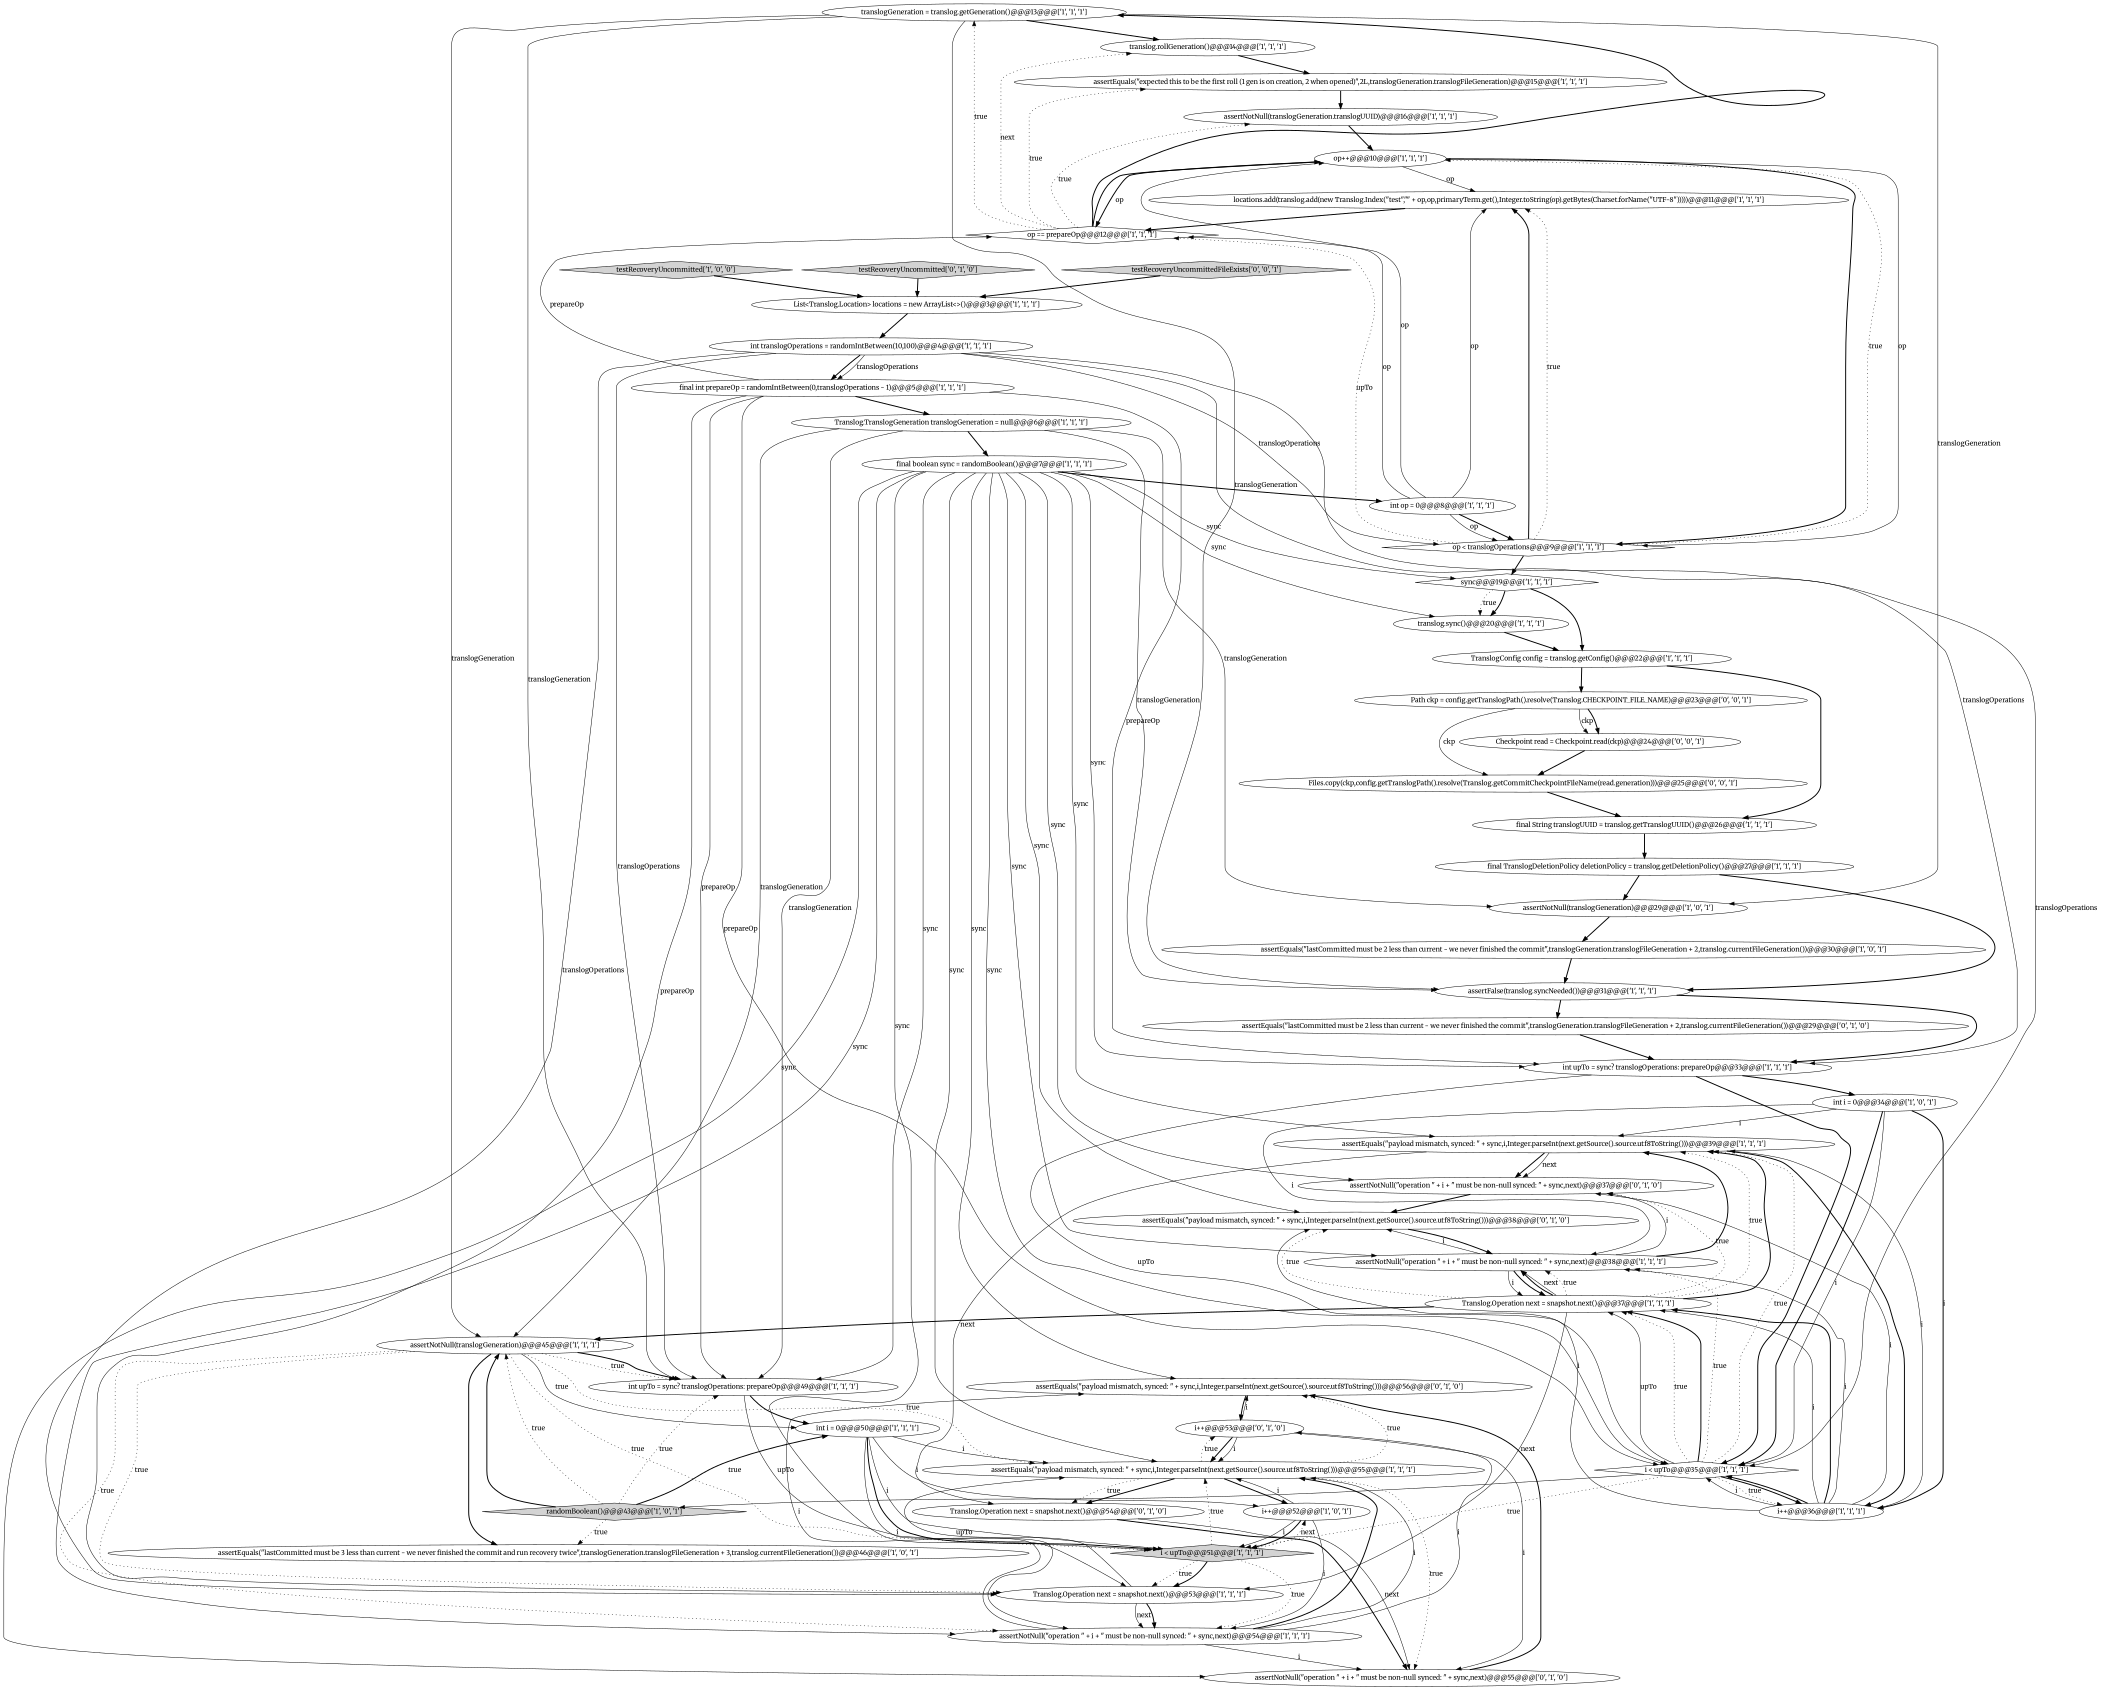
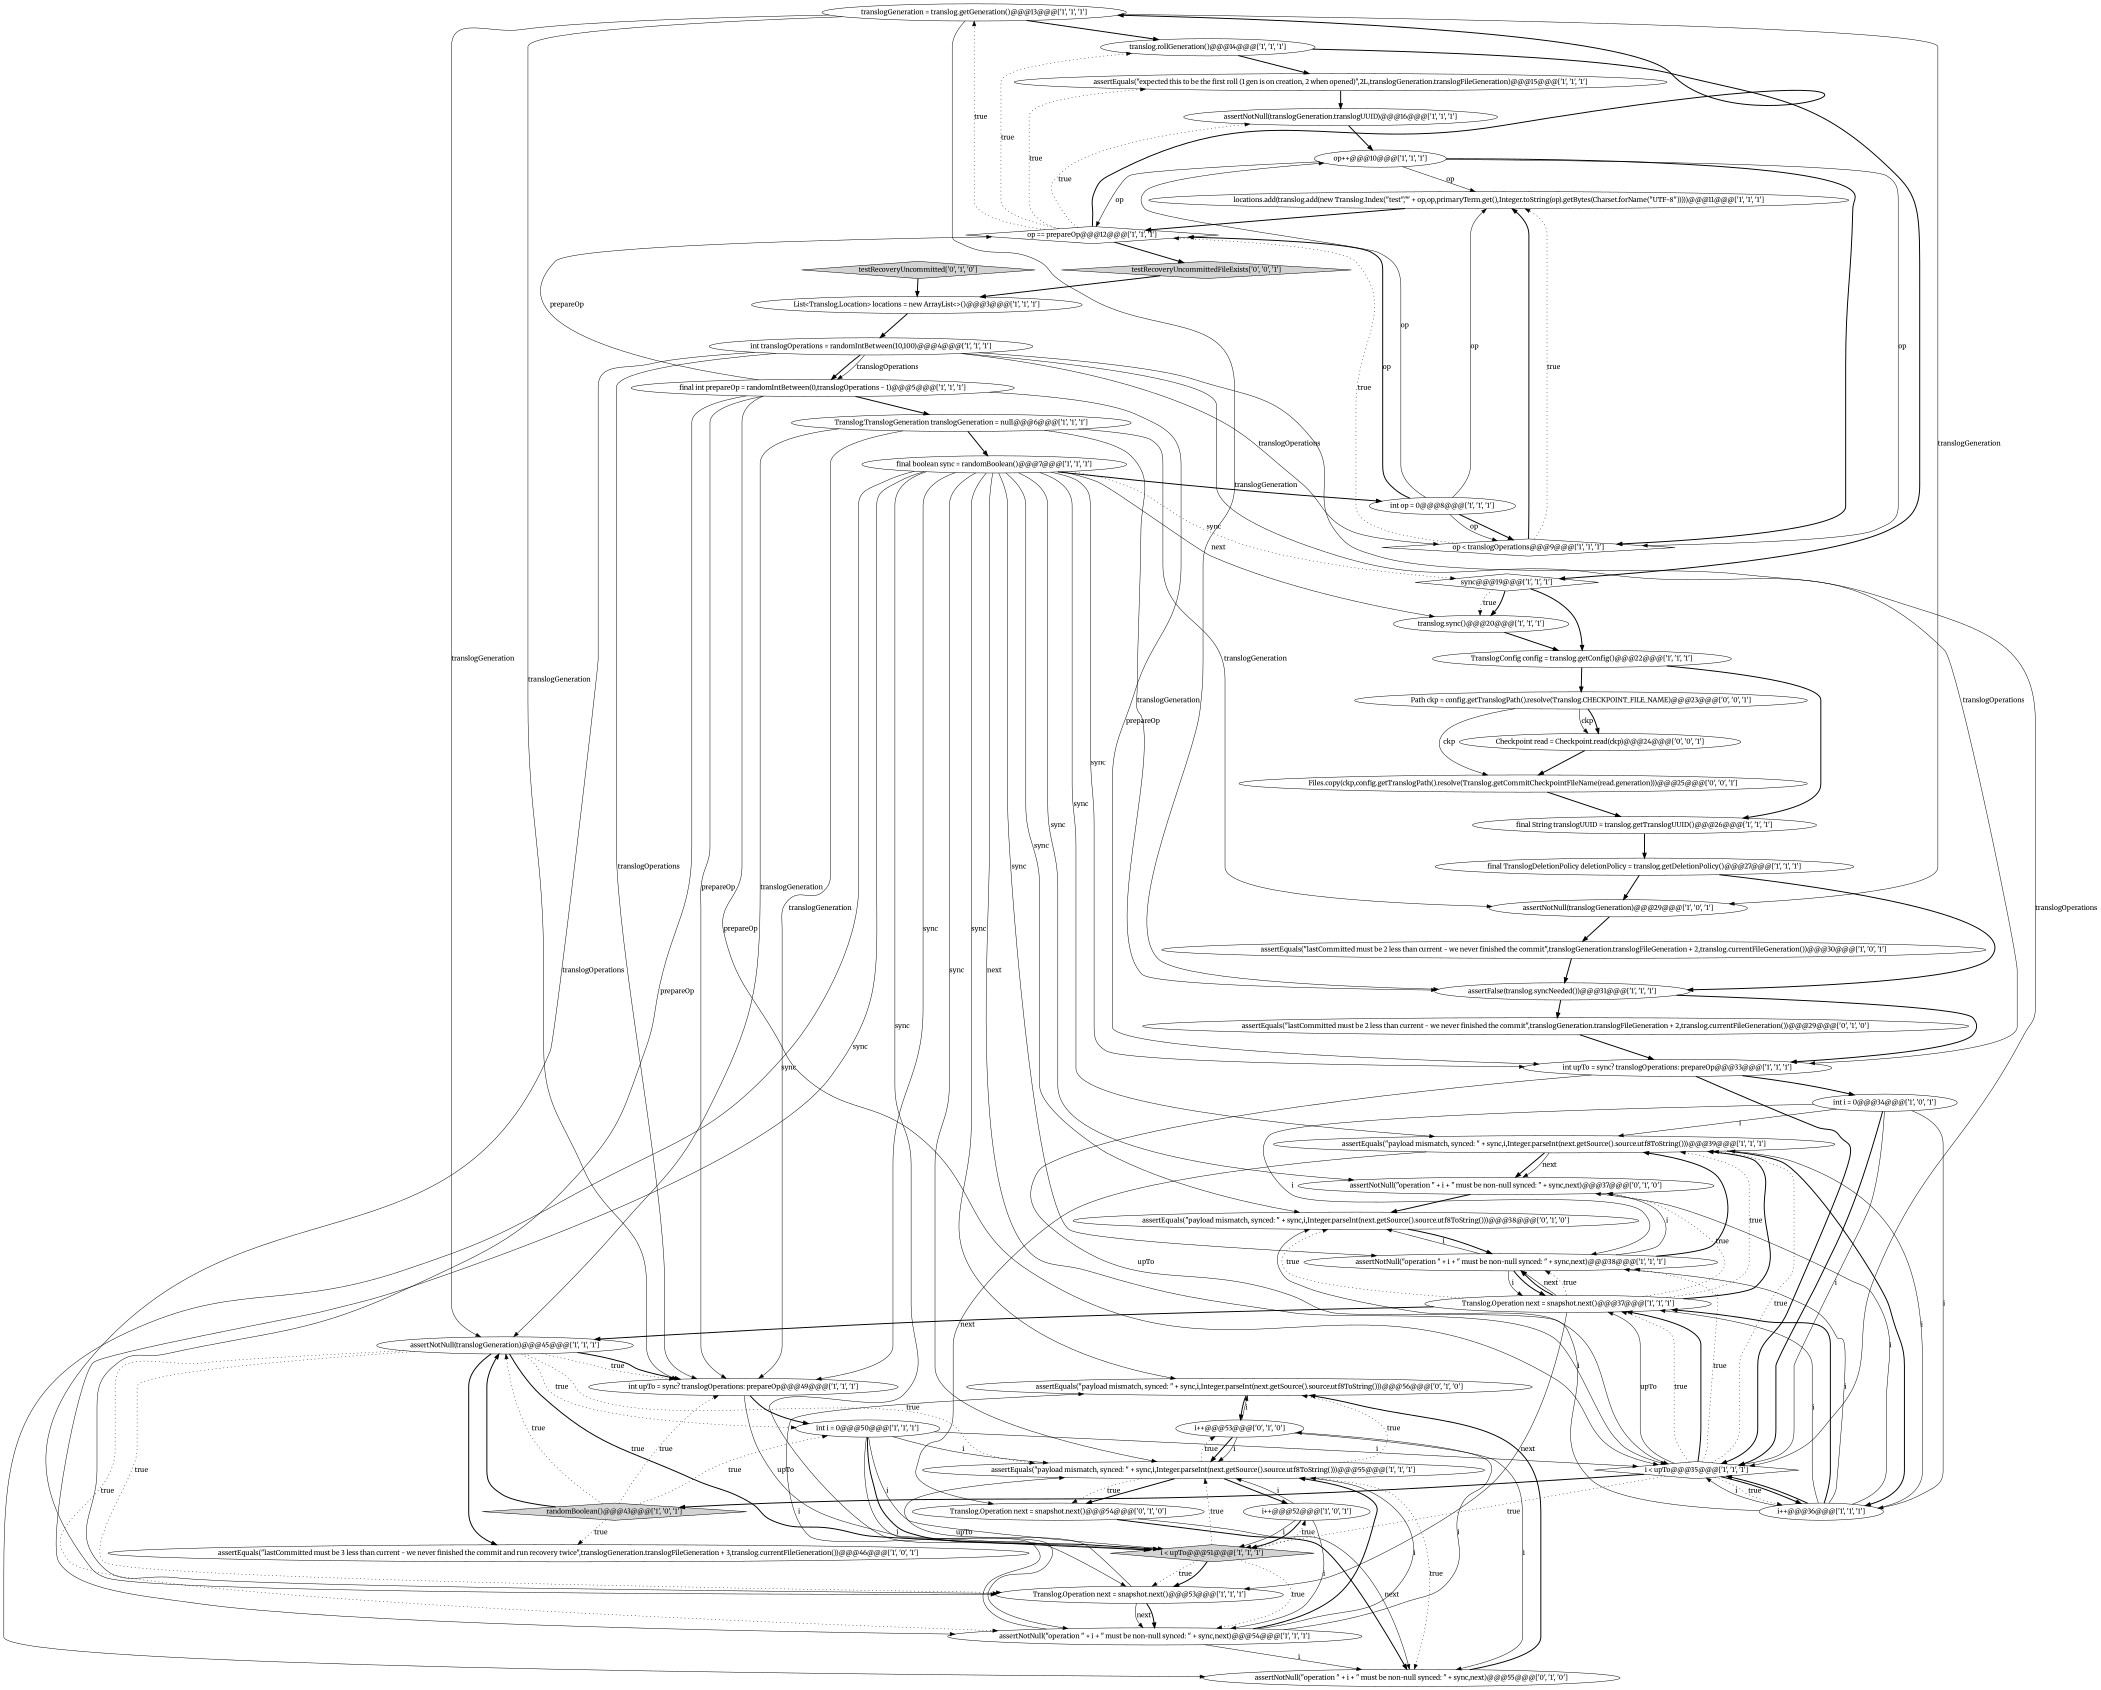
(1008, 138) -> (1008, 138)
(1196, 169) -> (1196, 169)
(1124, 175) -> (1147, 252)
(1881, 264) -> none
(676, 270) -> none
(1383, 290) -> (1383, 290)
(1365, 388) -> (1365, 388)
(1219, 548) -> (1219, 548)
(1254, 548) -> (1254, 548)
(1519, 563) -> (1917, 215)
(994, 971) -> (994, 971)
(1943, 1321) -> (1943, 1321)
(644, 1418) -> (644, 1418)
(726, 1462) -> (726, 1462)
(1003, 1496) -> (1284, 1448)
(1165, 1498) -> (1165, 1498)
(783, 1524) -> (783, 1524)
(1308, 1532) -> (1308, 1532)
